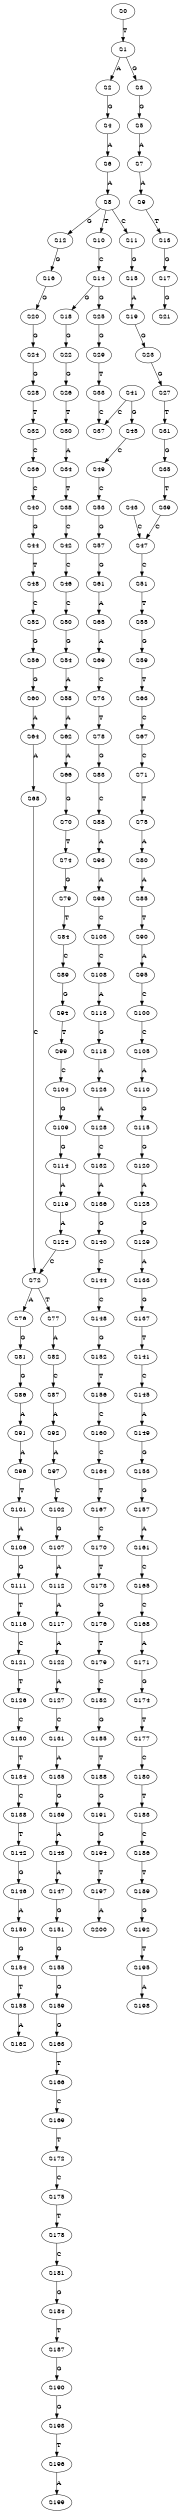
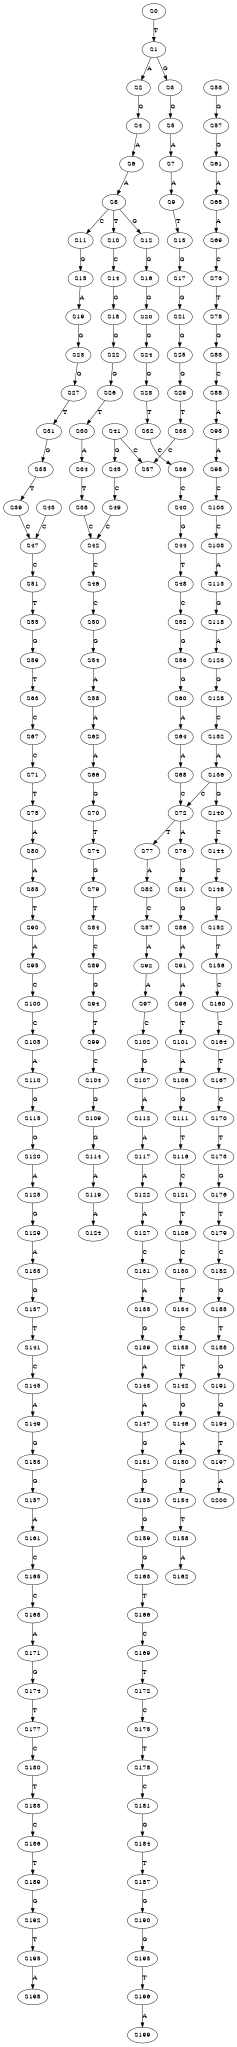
(99, 296) -> (180, 334)
(99, 487) -> (105, 525)
(101, 1109) -> (219, 680)
(49, 1260) -> (200, 793)
